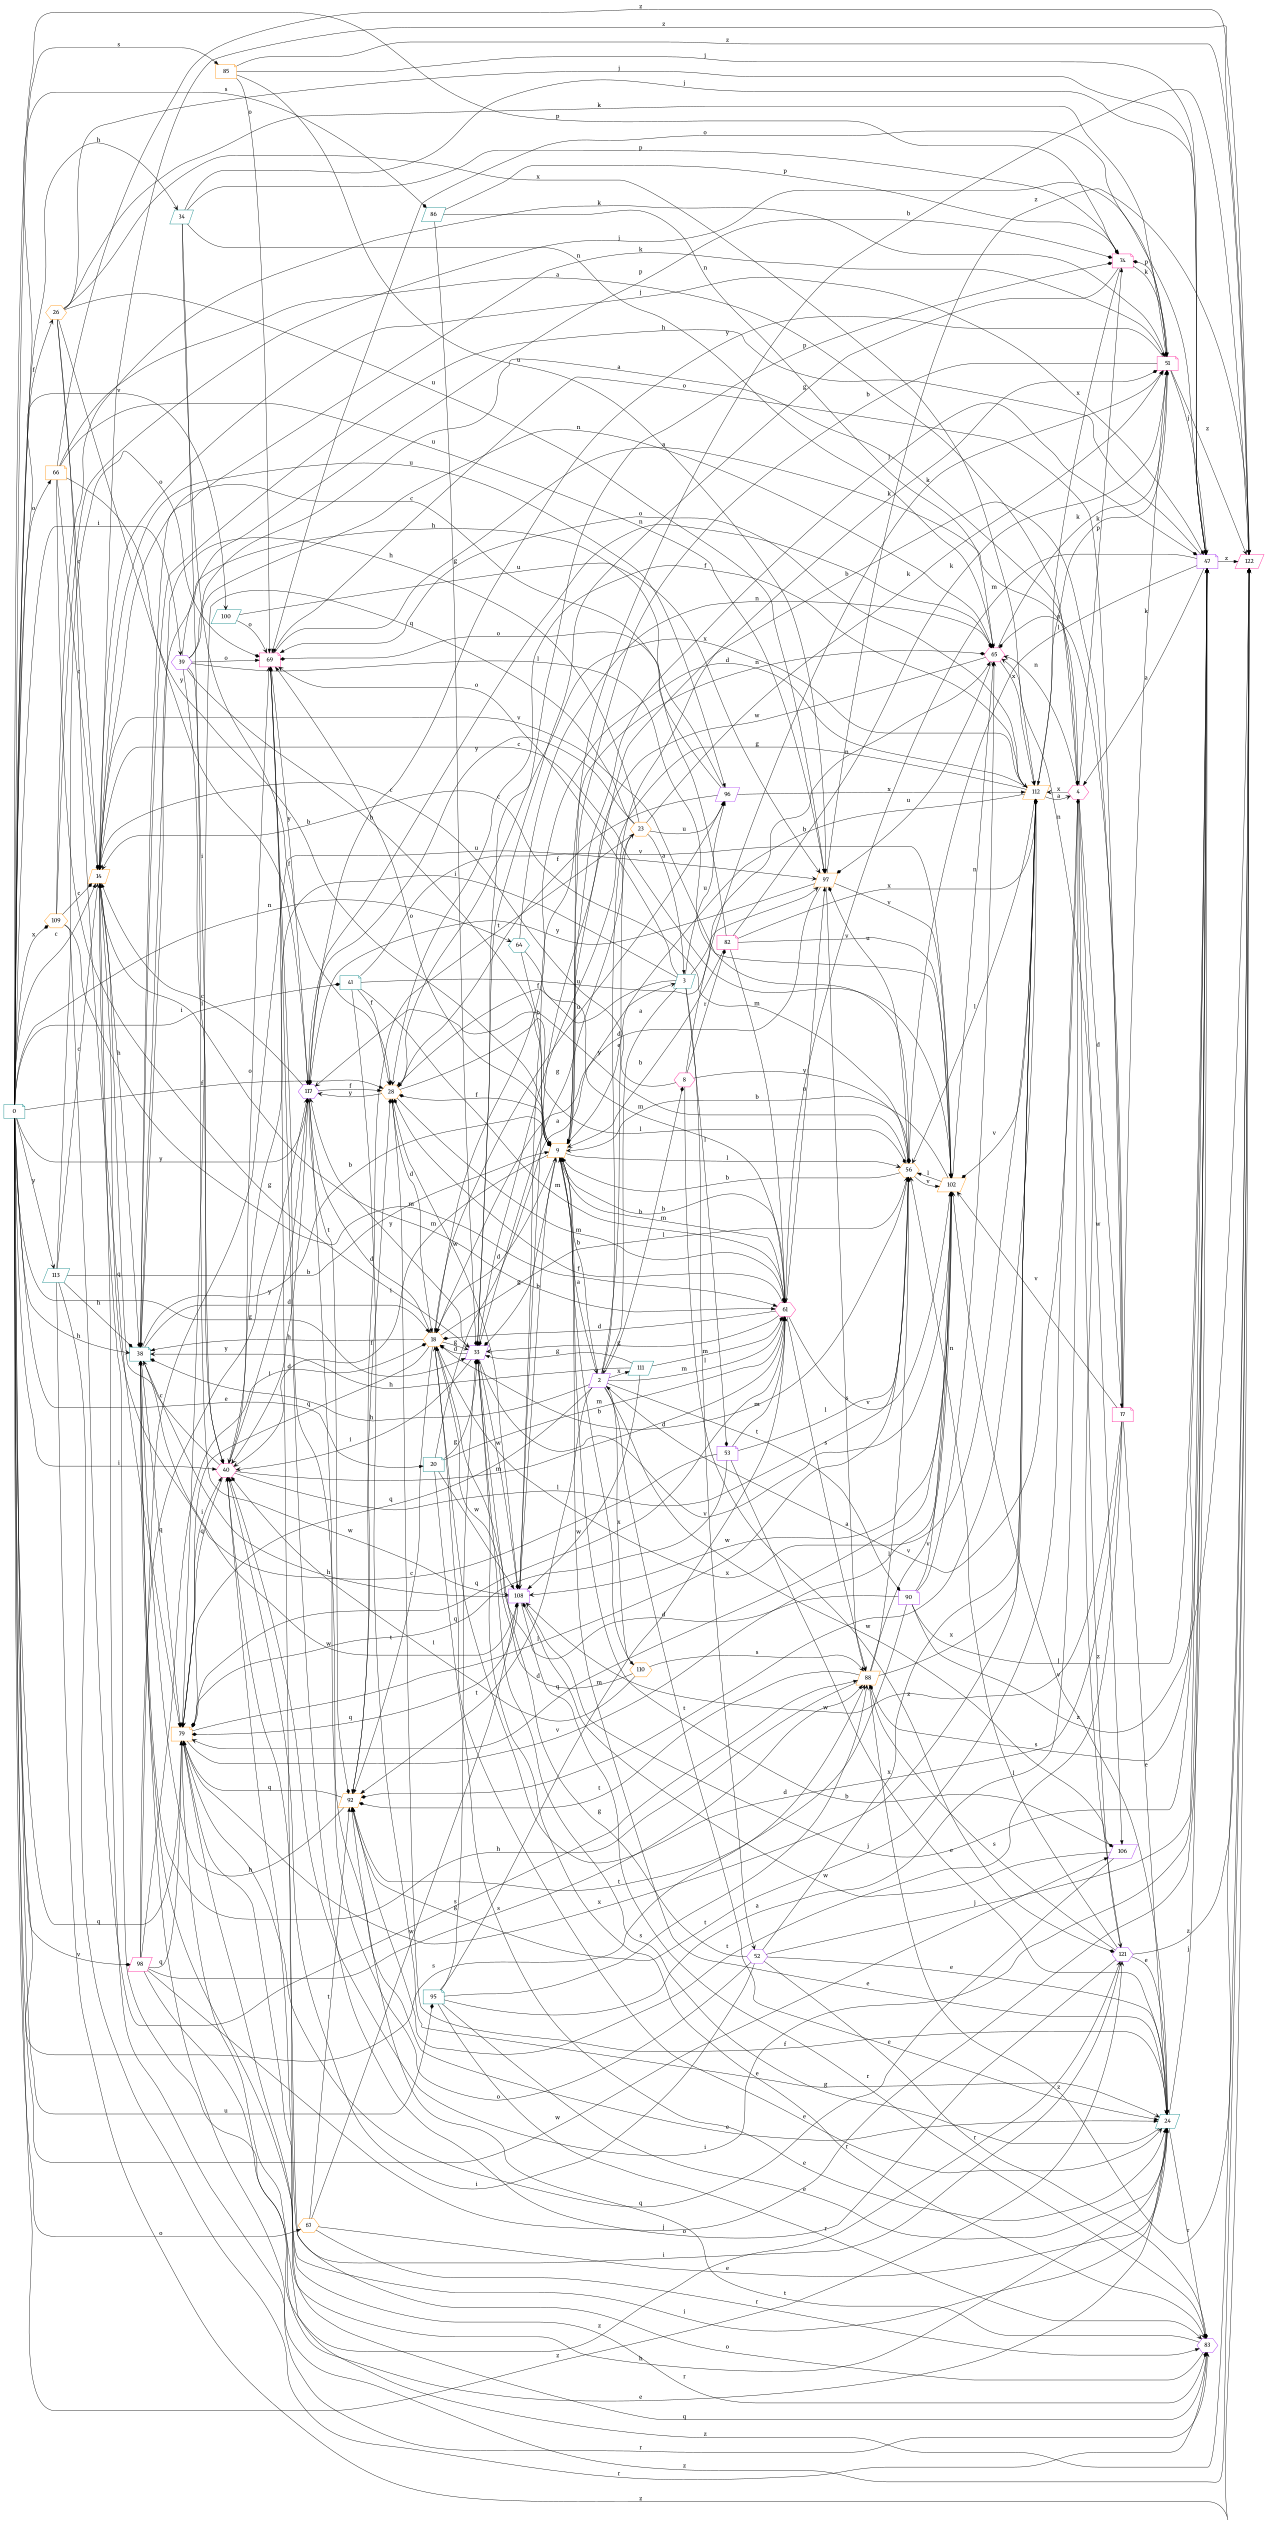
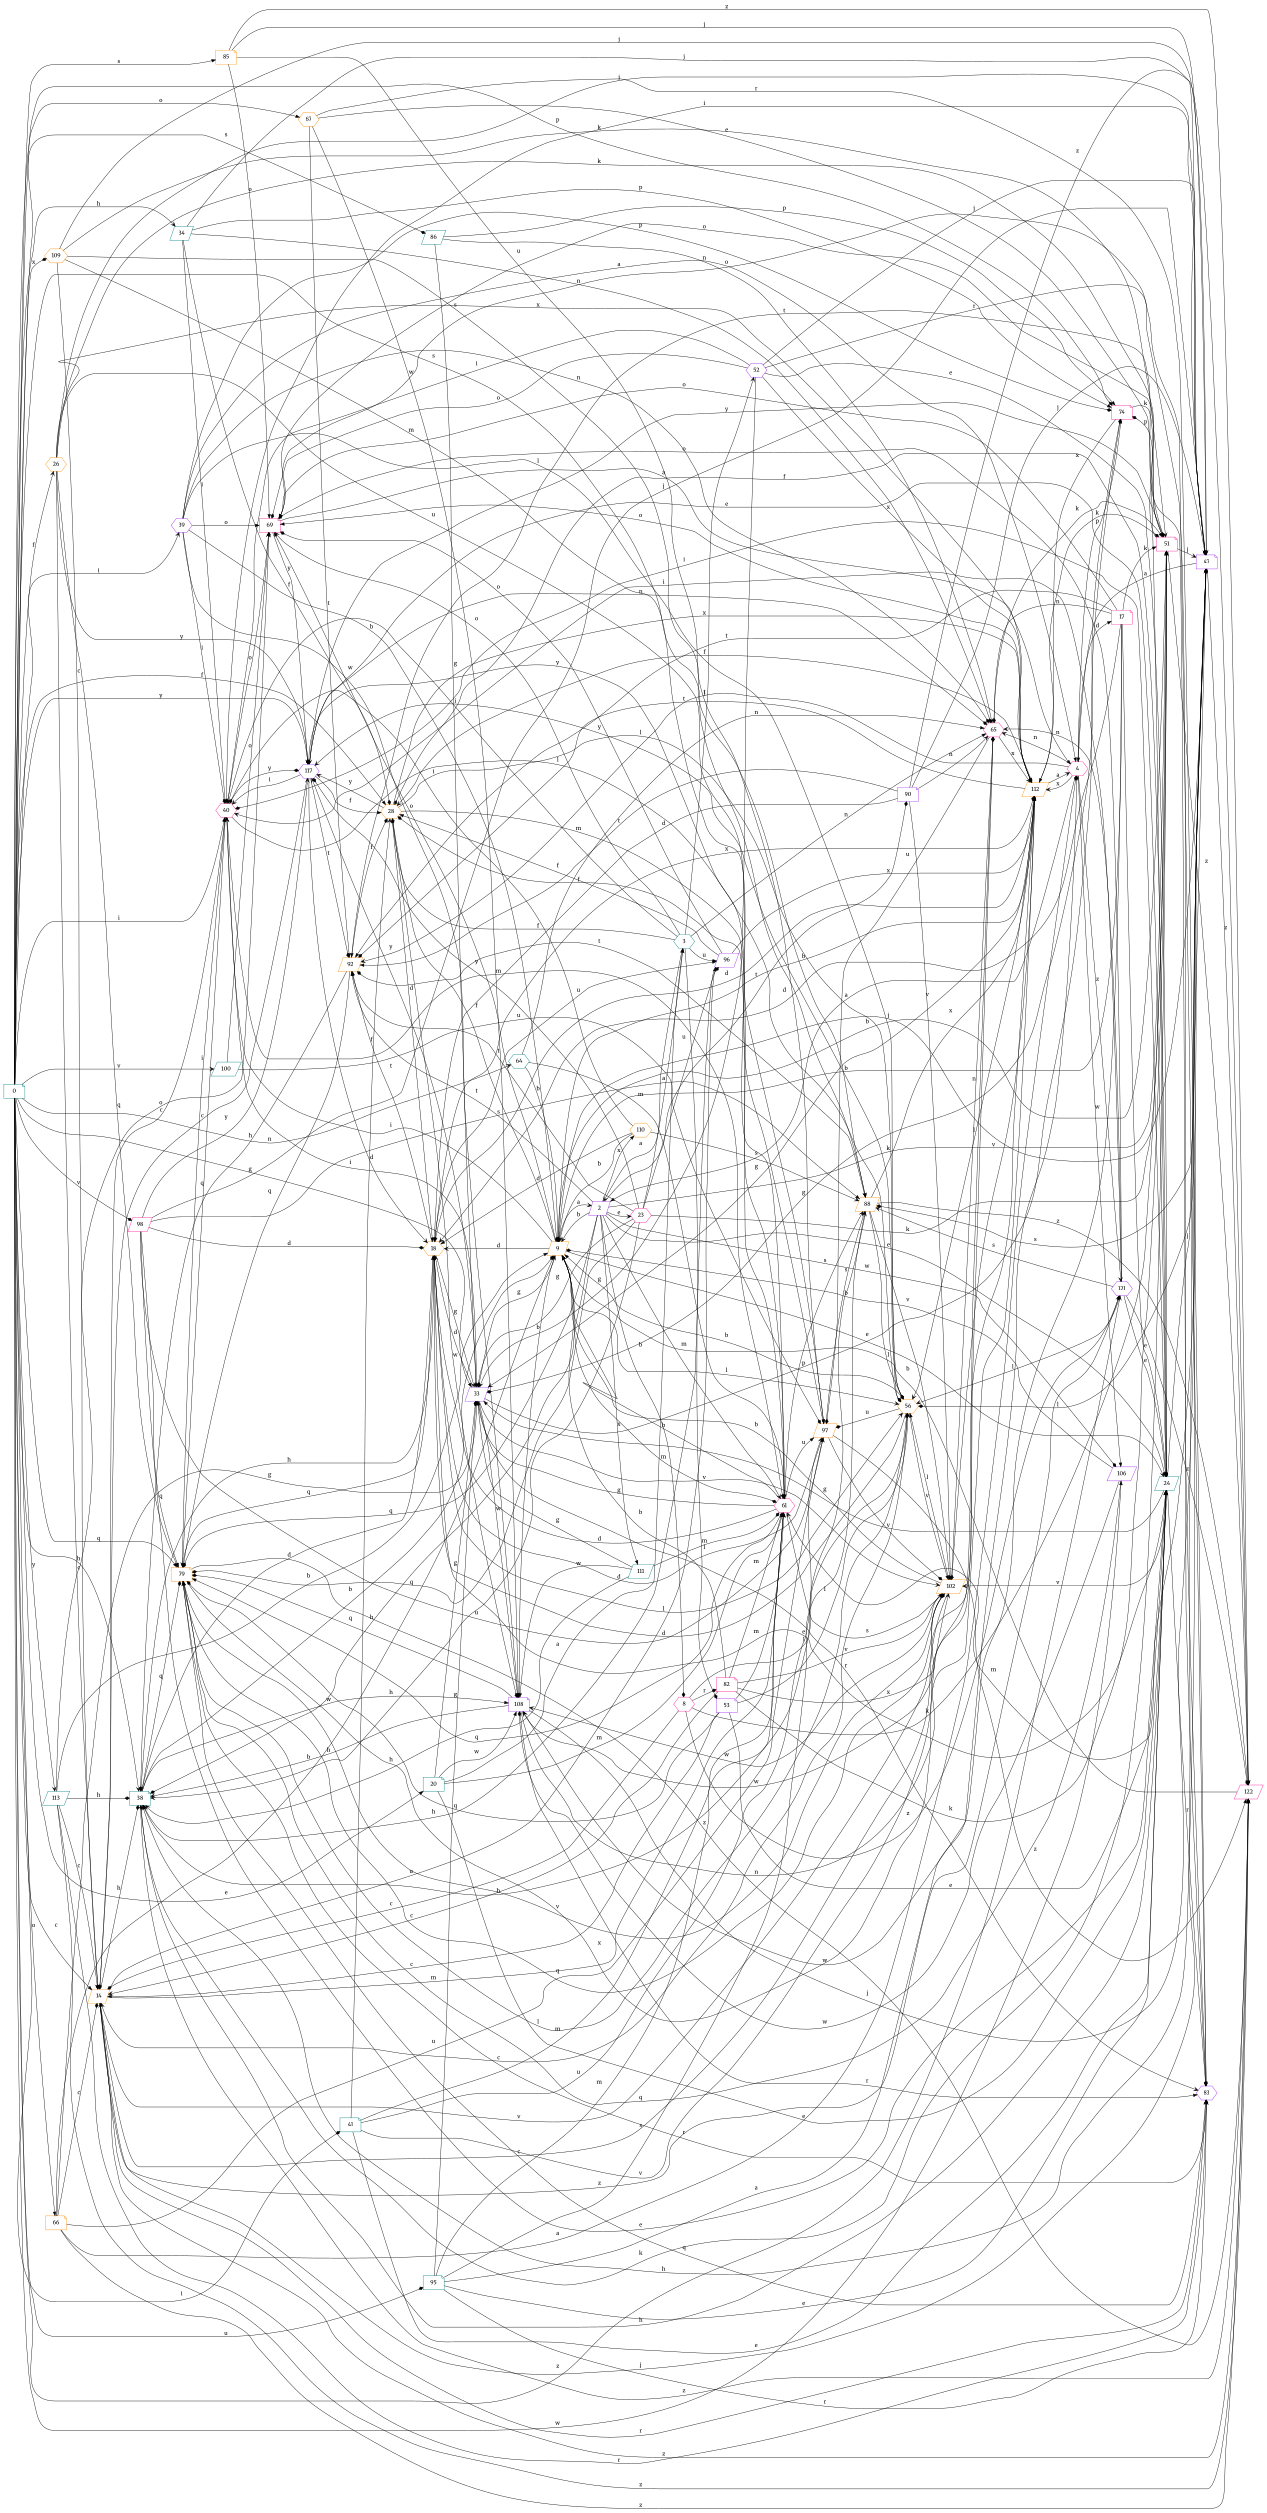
(593, 563) -> (640, 1048)
(641, 829) -> (641, 1215)
(685, 981) -> (684, 942)
(805, 1071) -> (804, 1640)
(1038, 1301) -> none
(868, 1403) -> (867, 1631)
